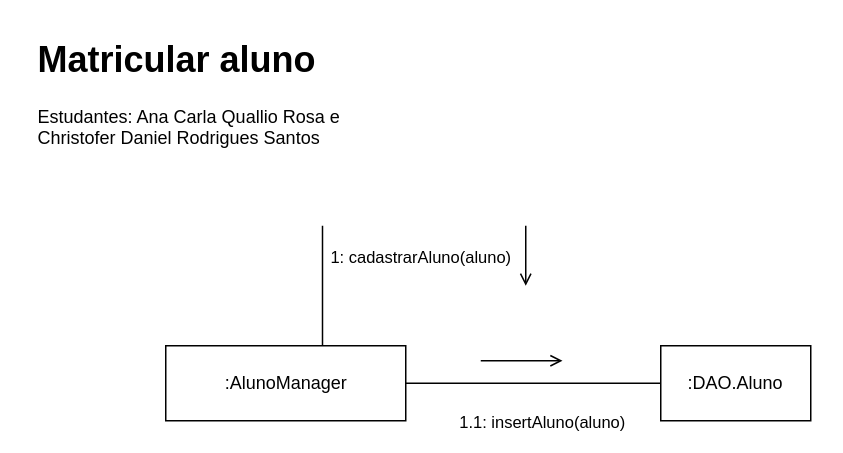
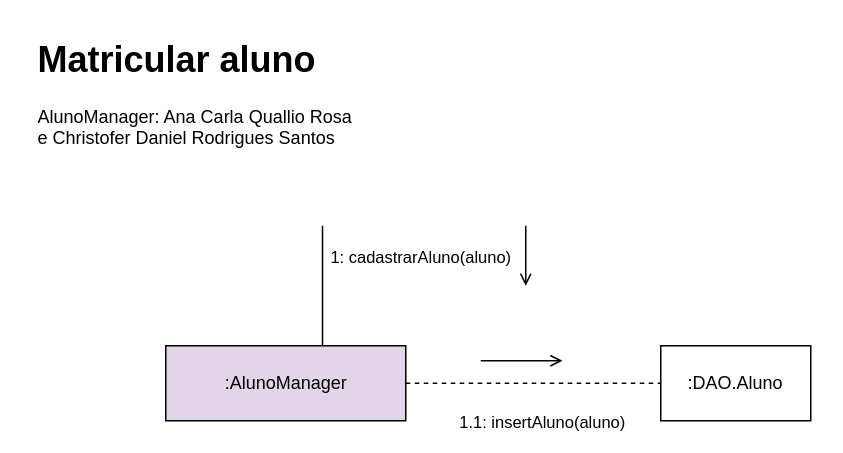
(197, 48) -> (197, 59)
(286, 383) -> (286, 383)
(533, 383) -> (533, 383)
